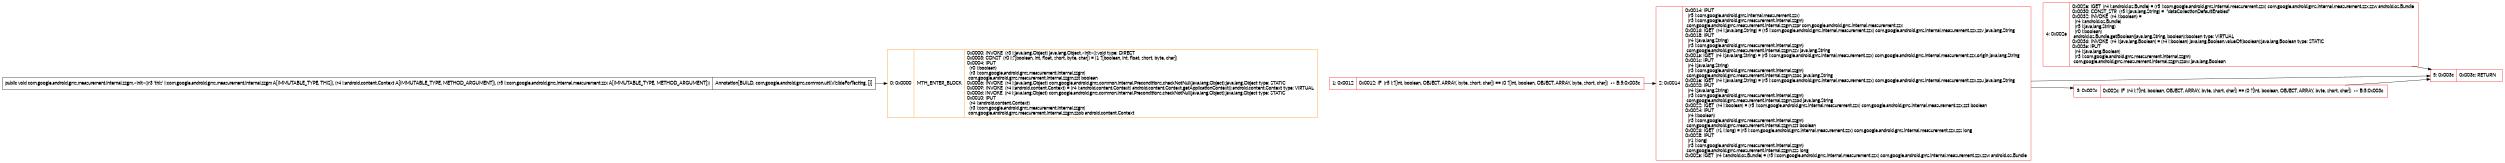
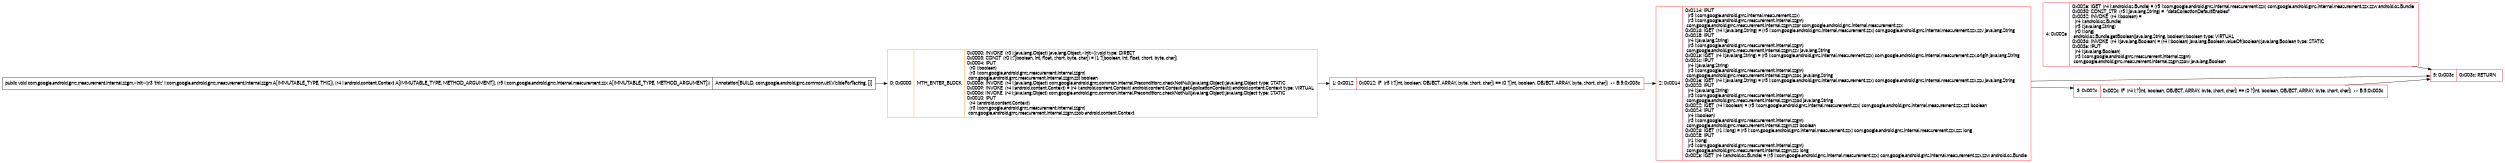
(1701, 11) -> (1701, 11)
(2087, 32) -> (2084, 32)
none -> (1322, 84)
